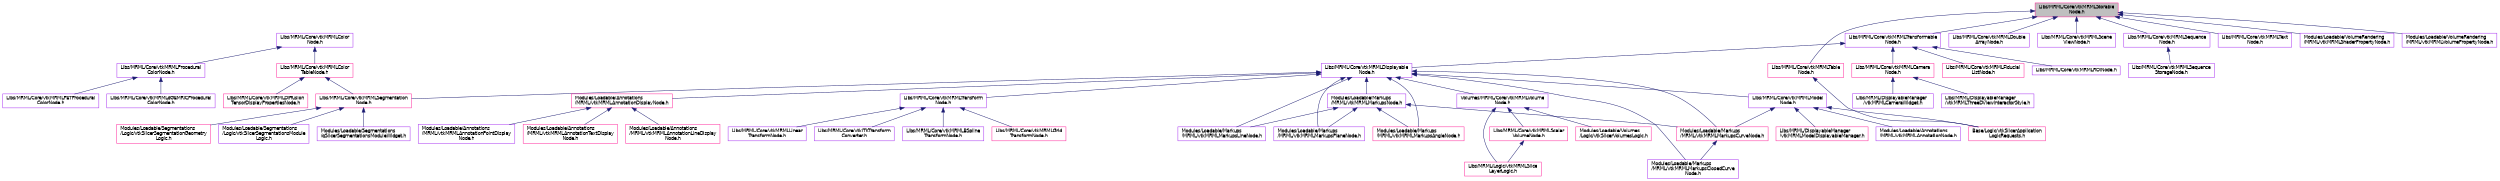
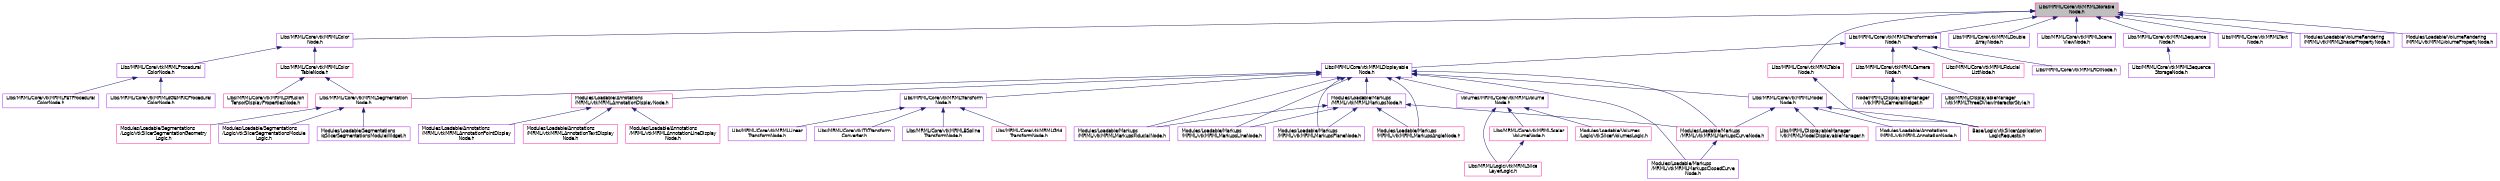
none -> (1192, 25)
(1893, 101) -> (1893, 101)
none -> (1122, 134)
